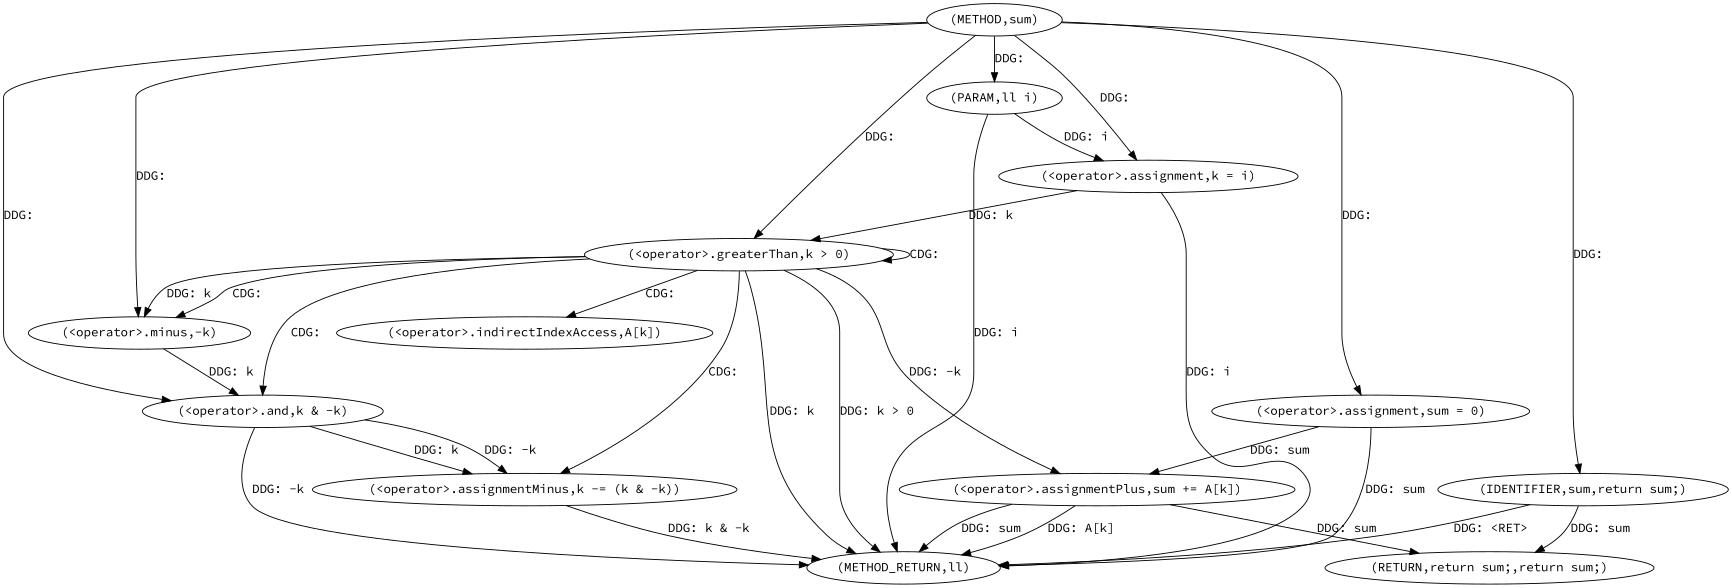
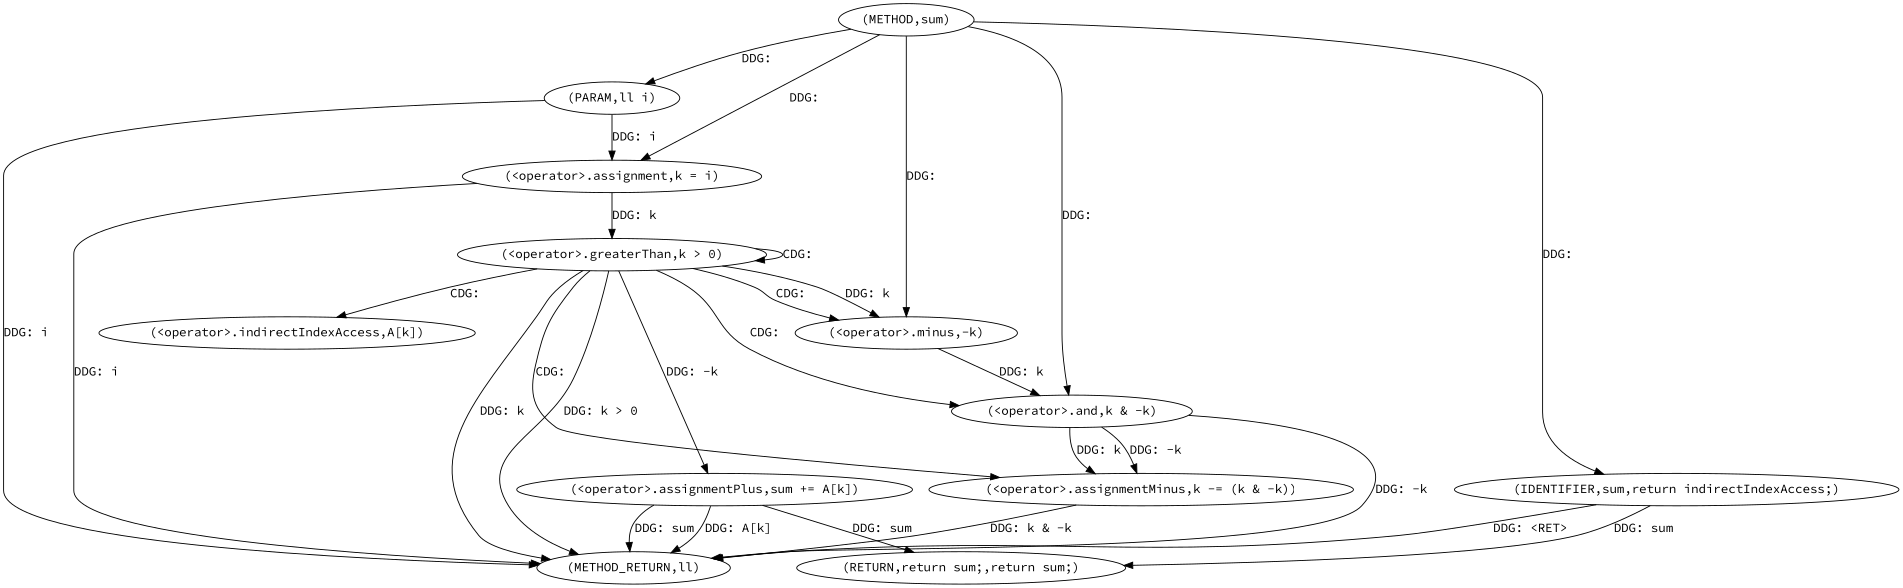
(865, 131) -> none
(1371, 411) -> none
(1583, 490) -> (1677, 490)
